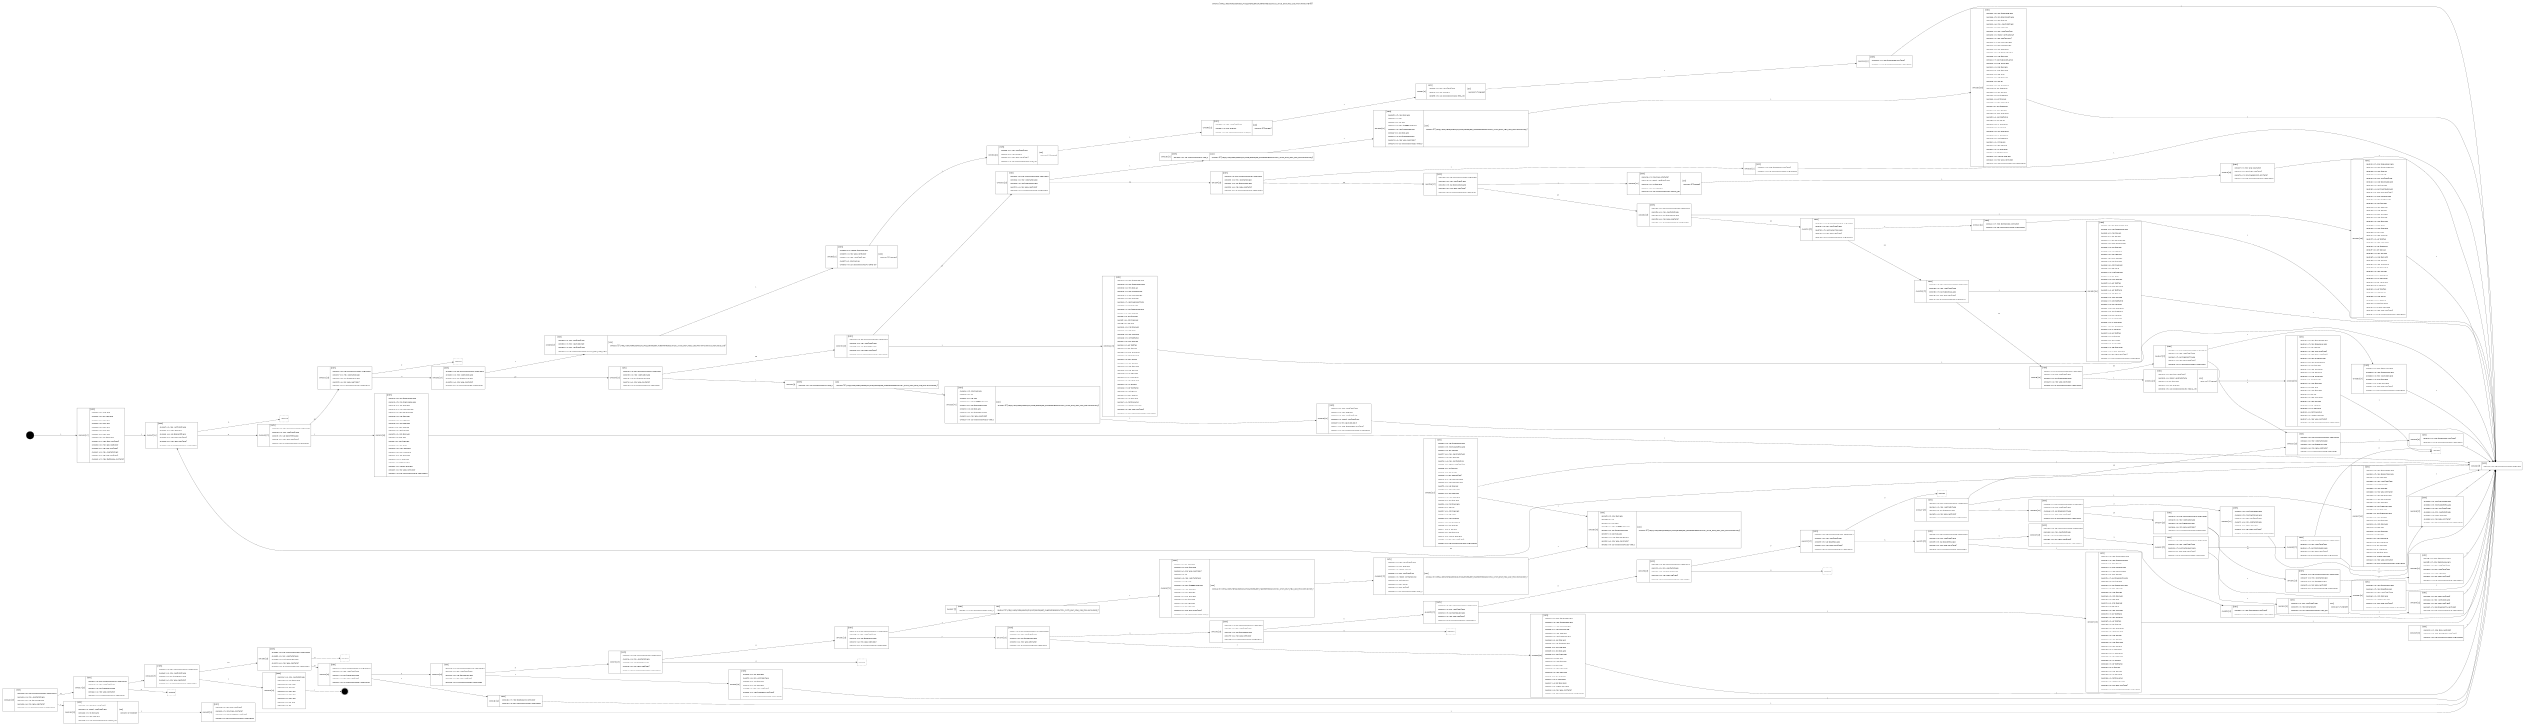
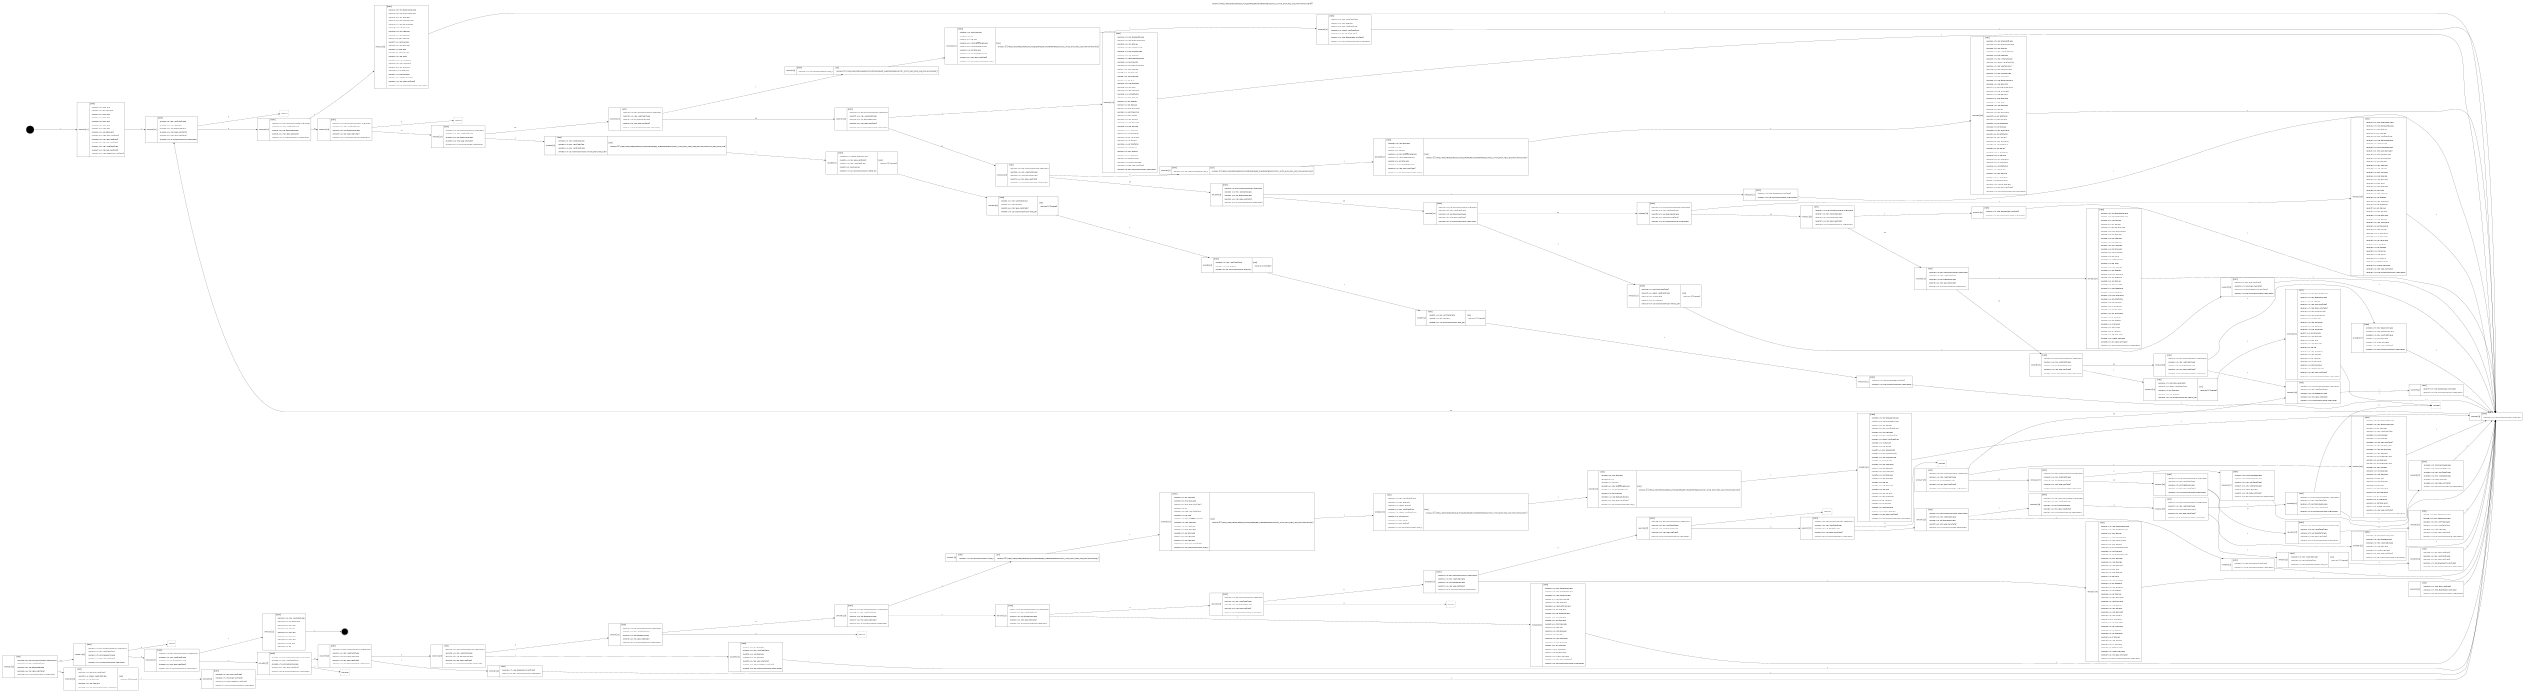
(1532, 507) -> (1799, 476)
